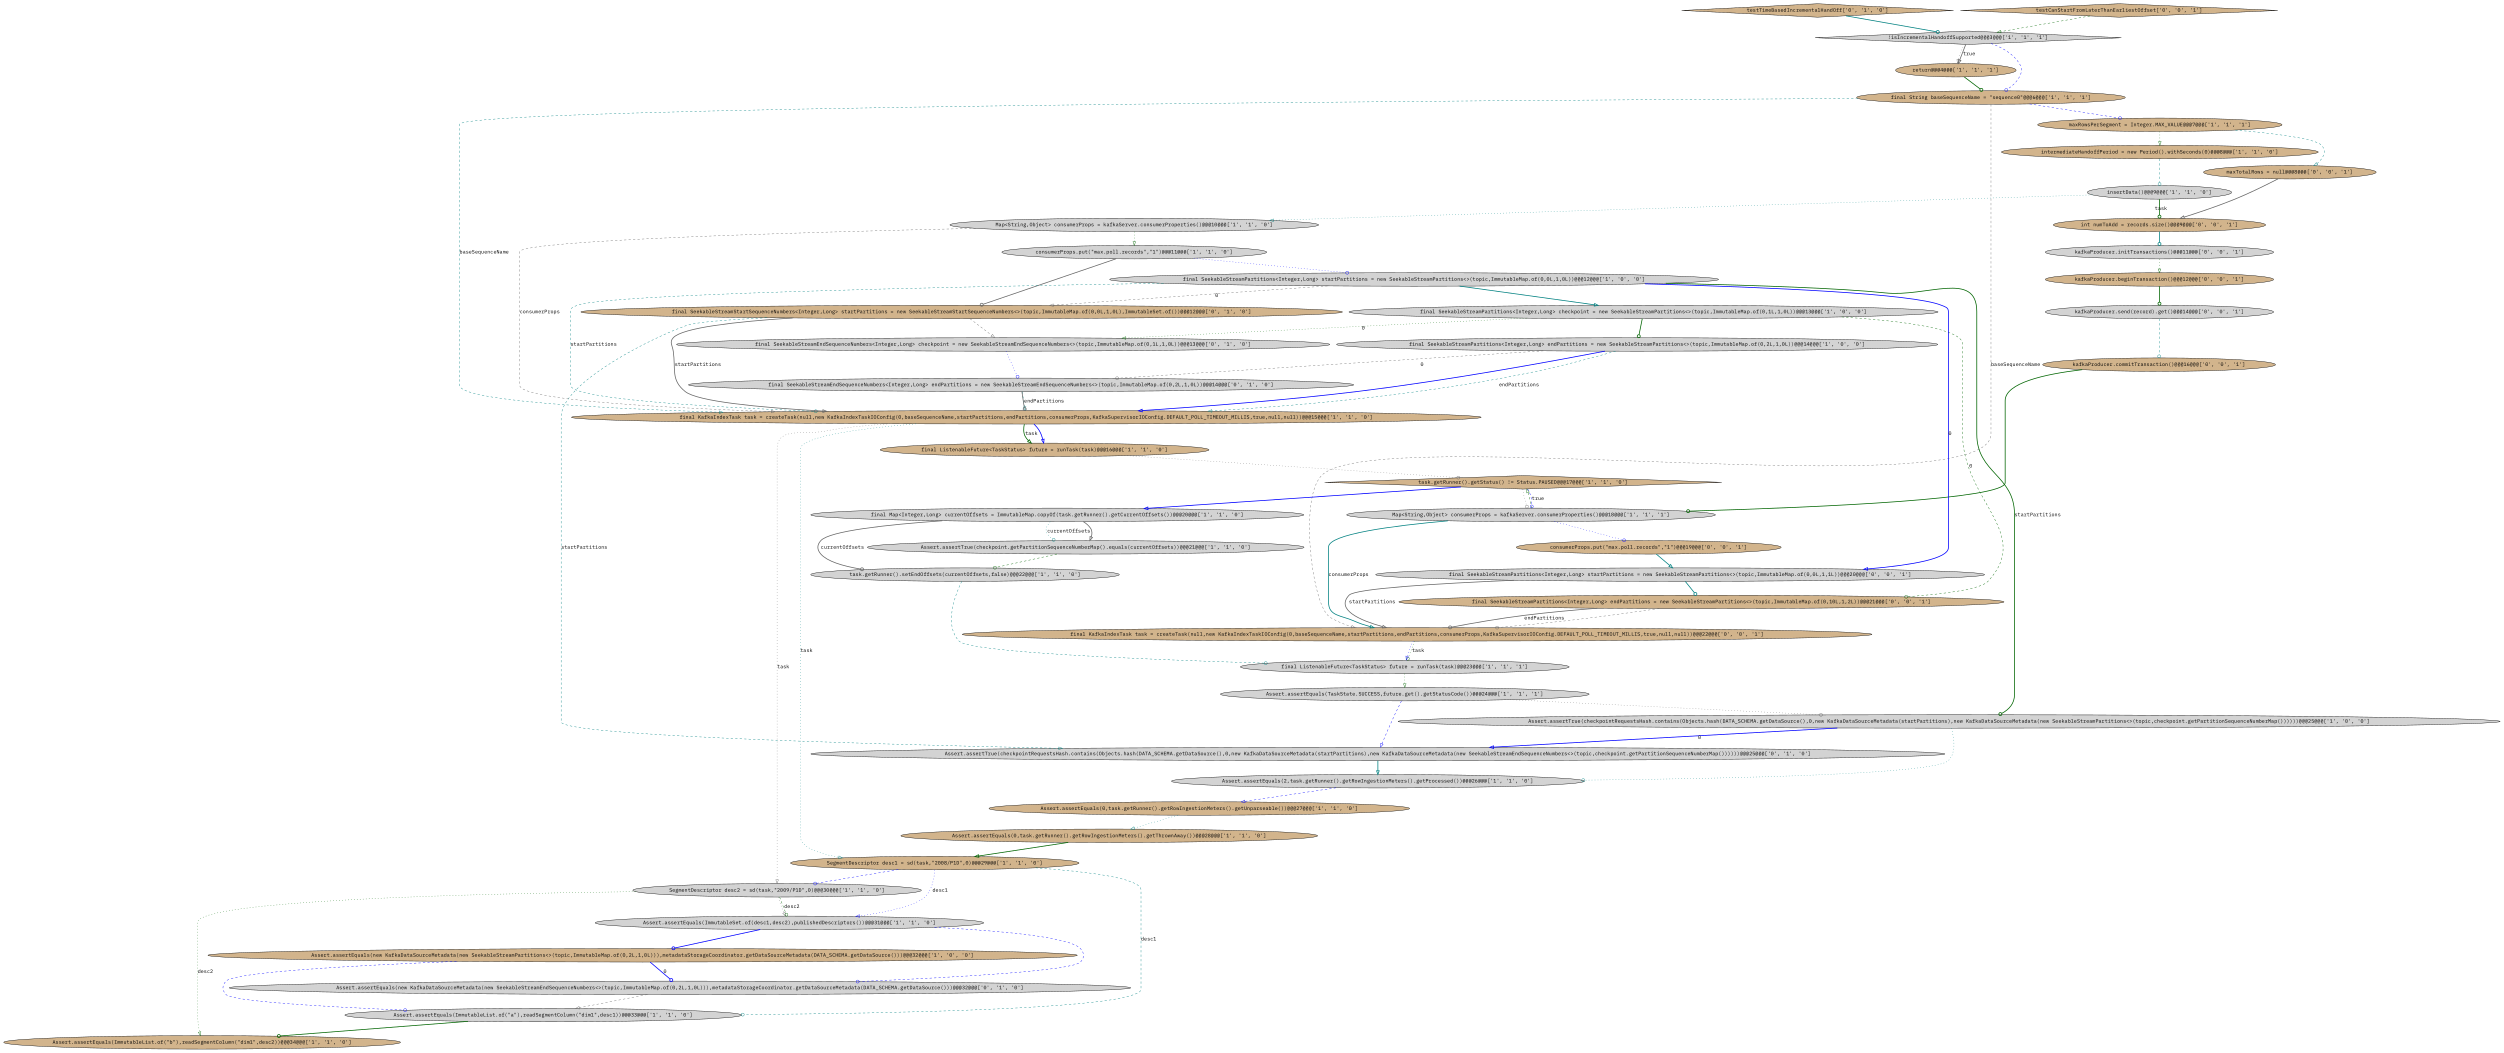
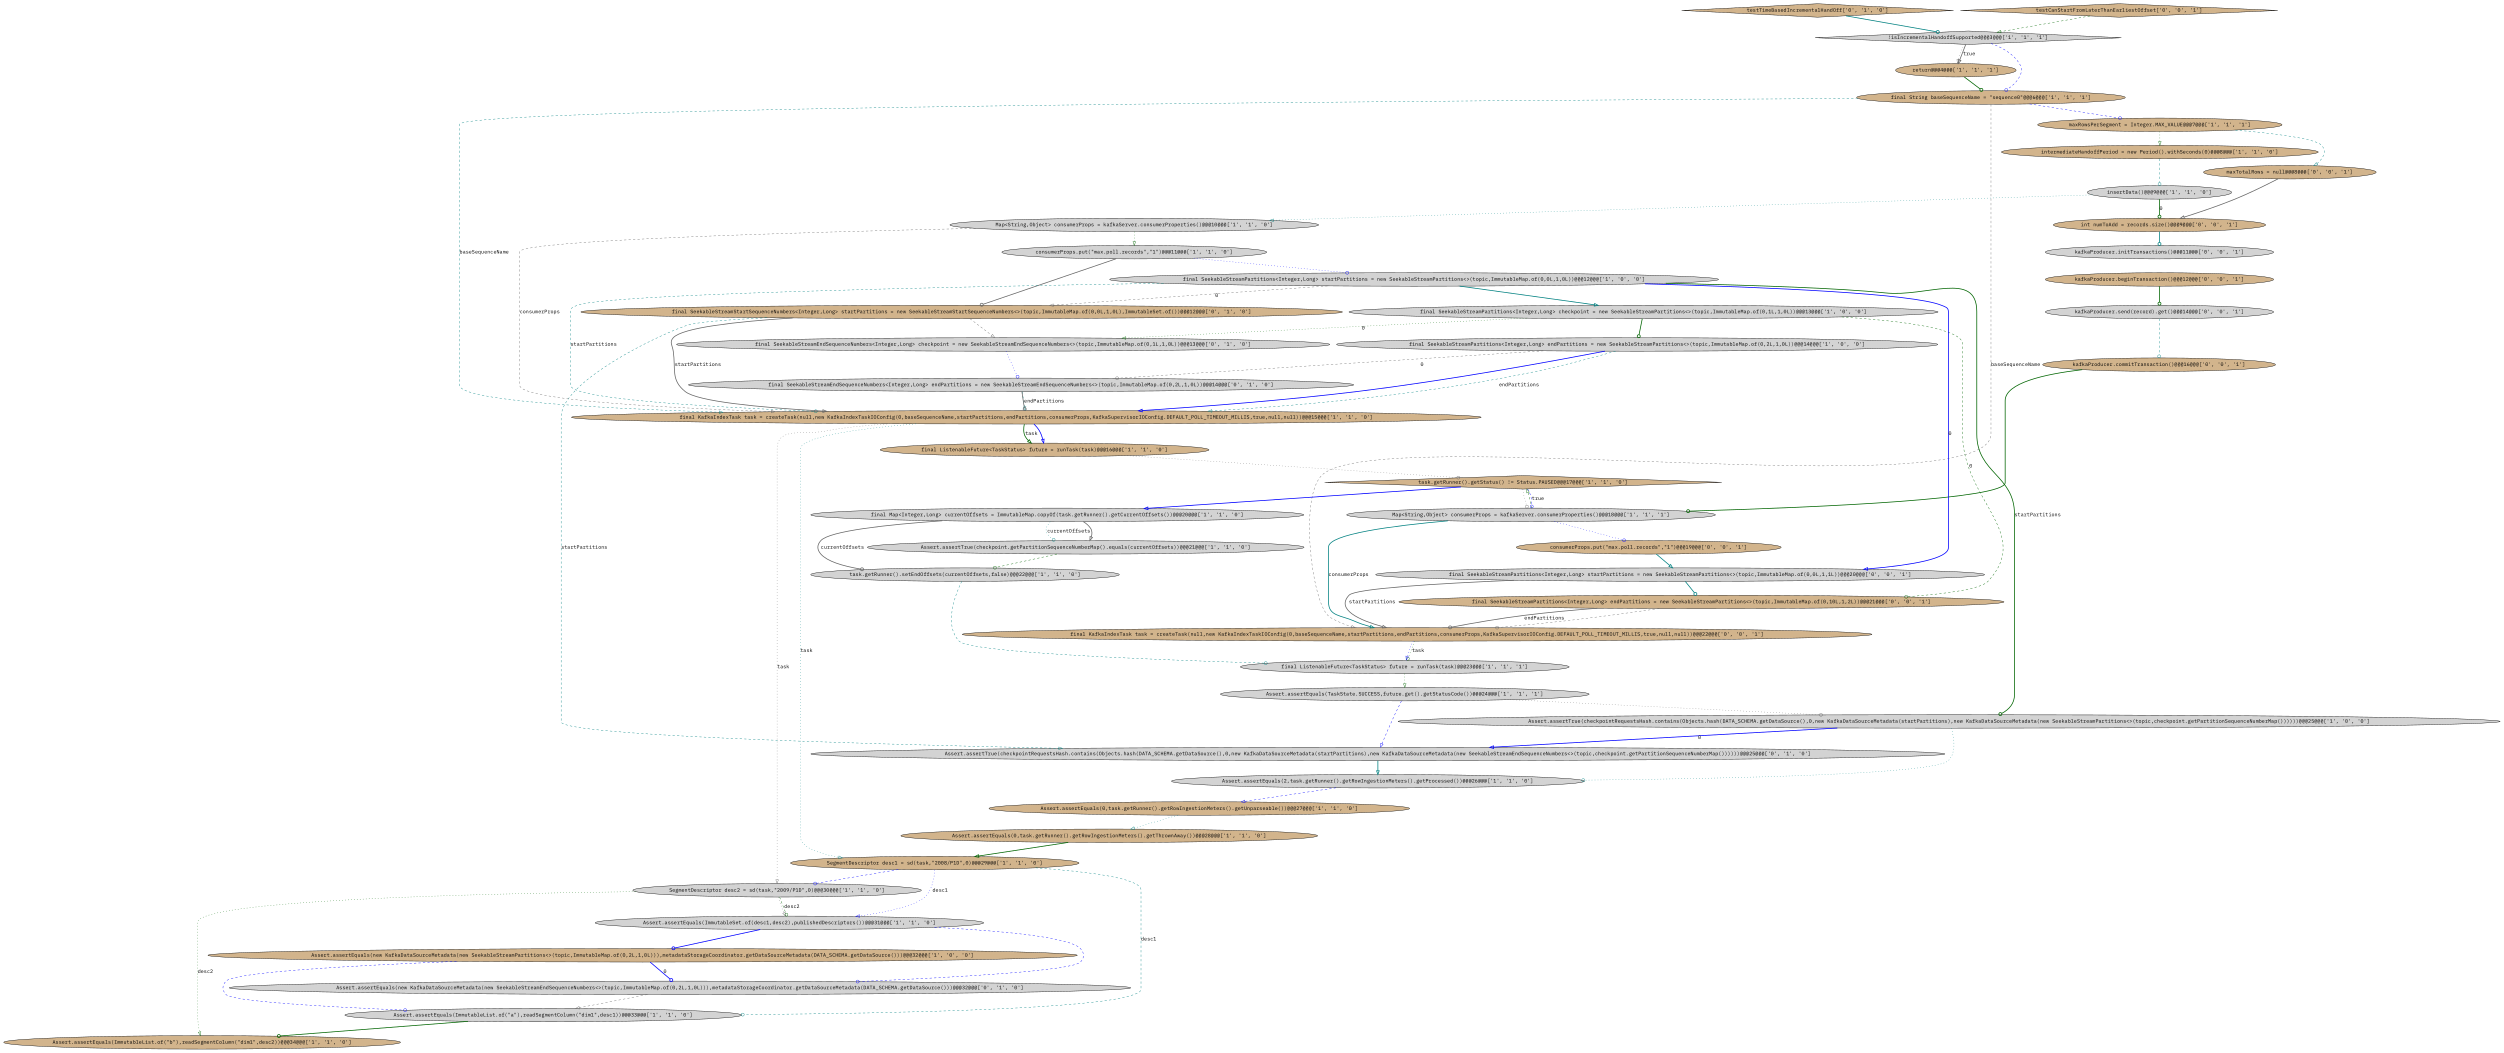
(2161, 209) -> (2161, 209)
(2159, 264) -> none
